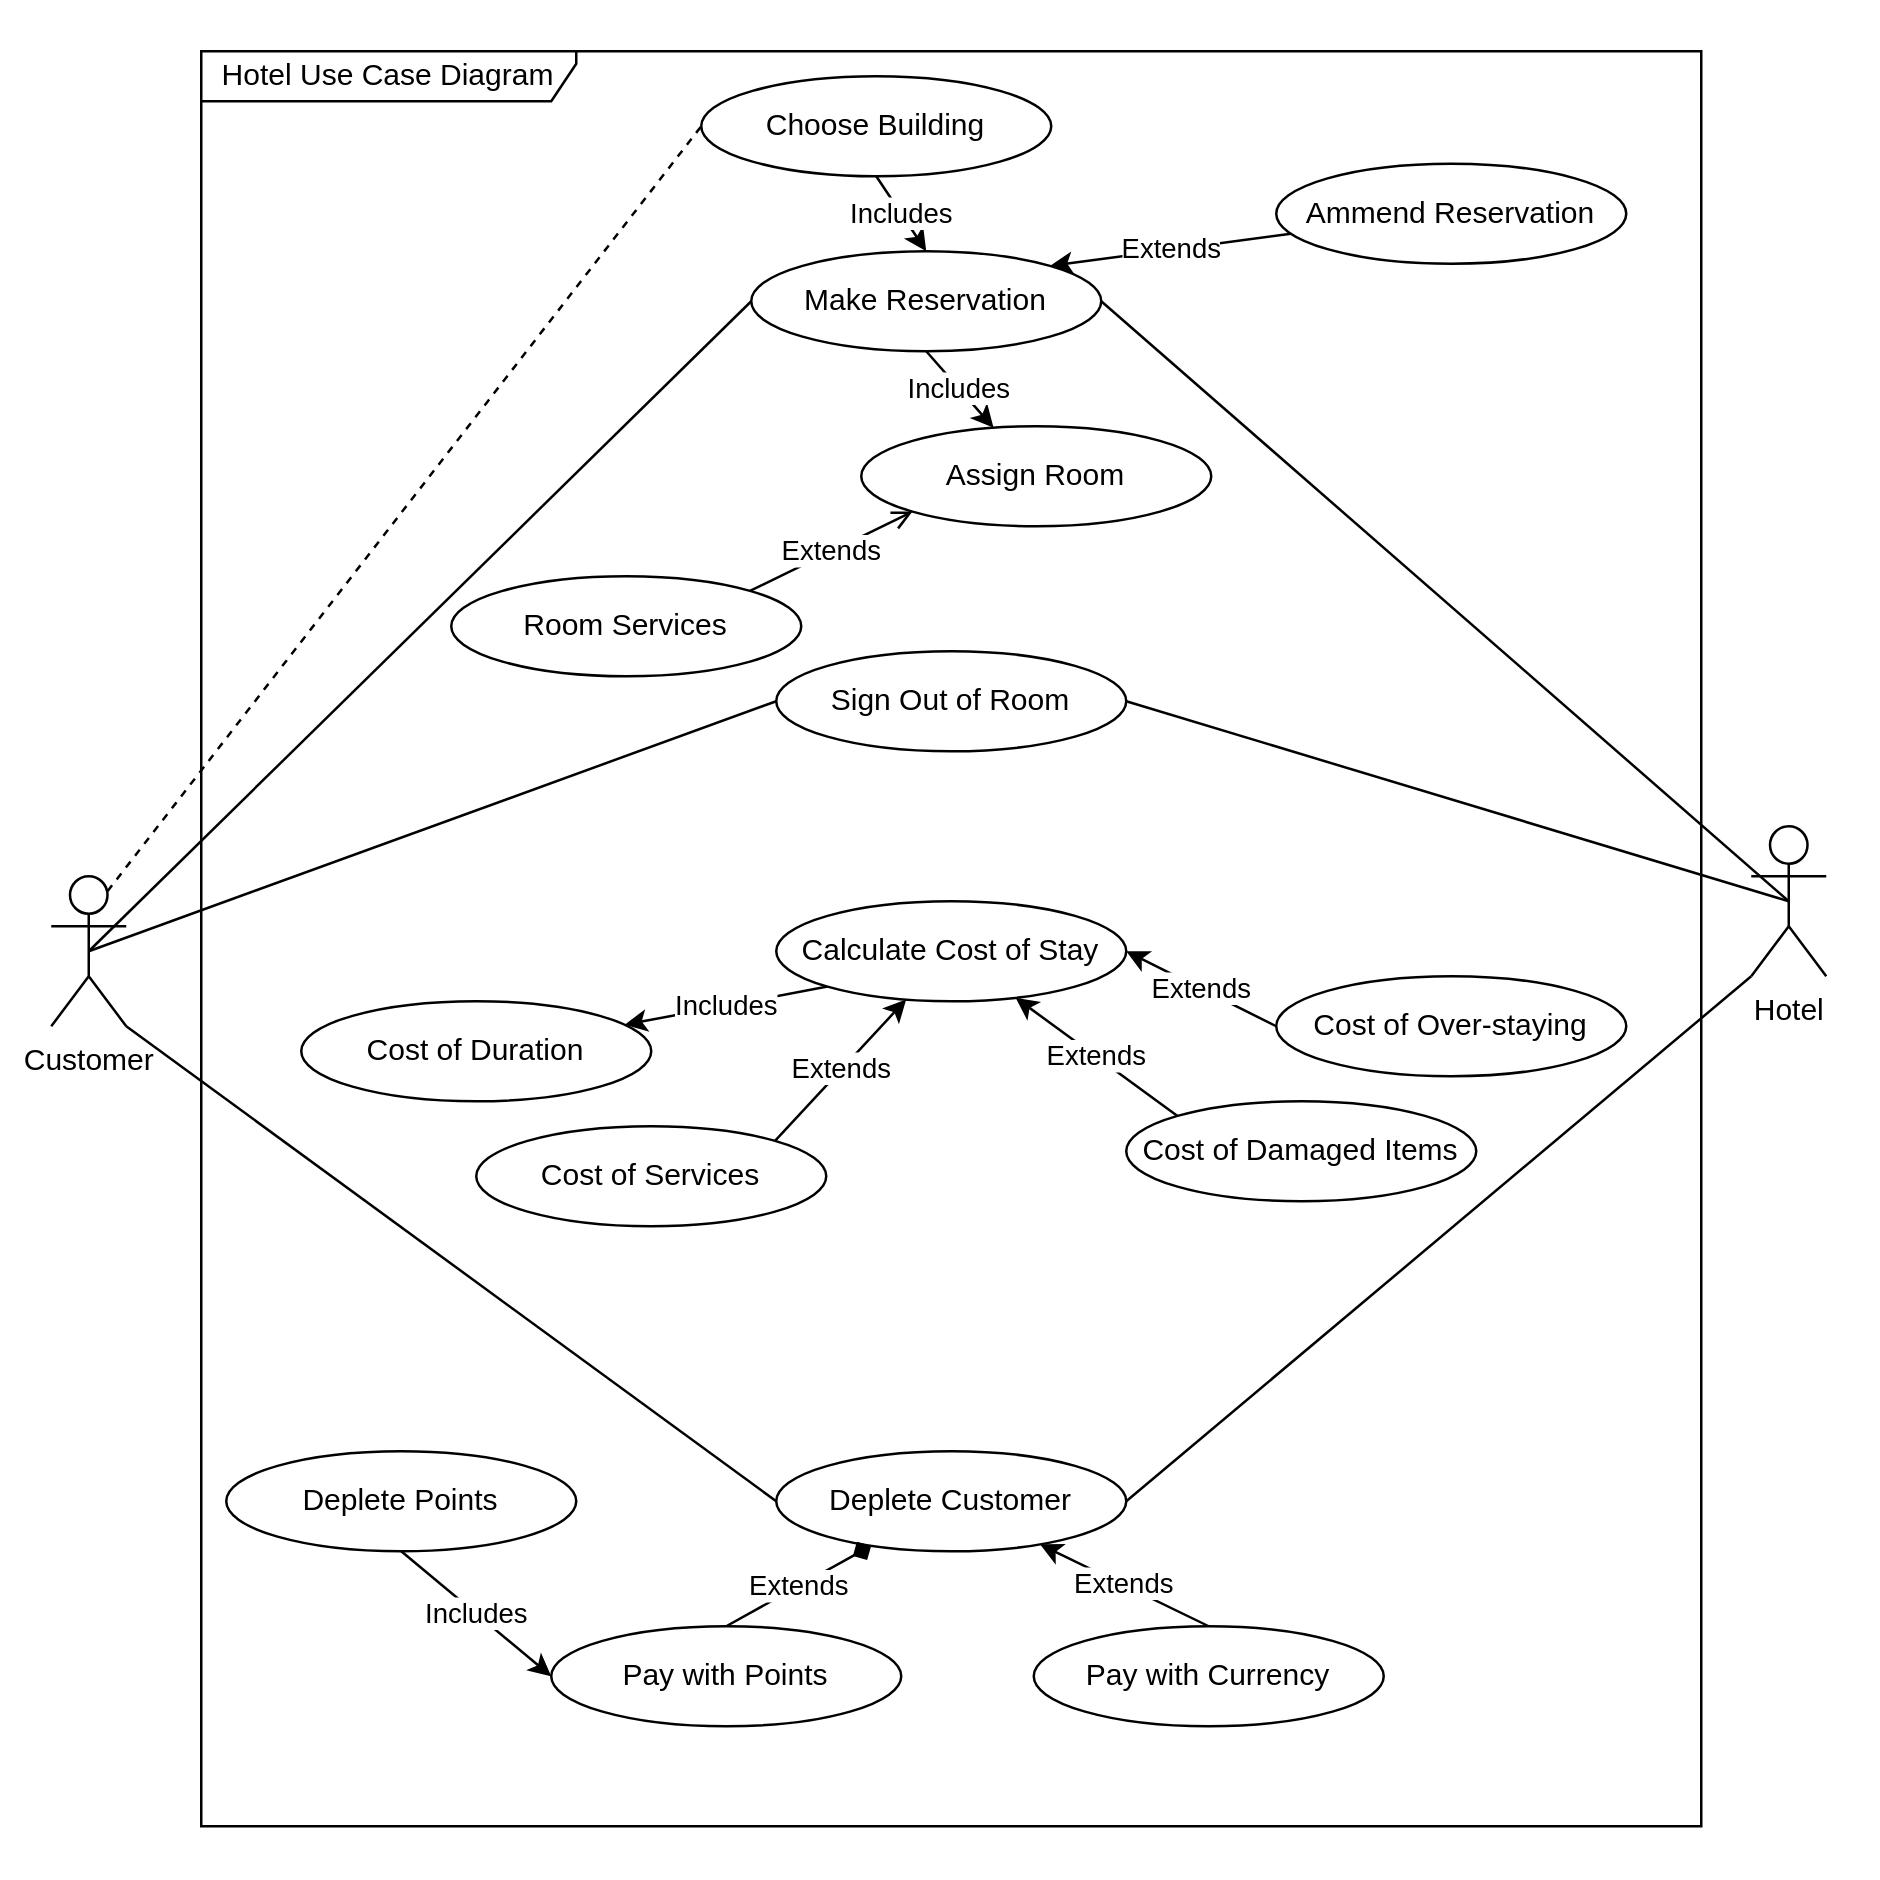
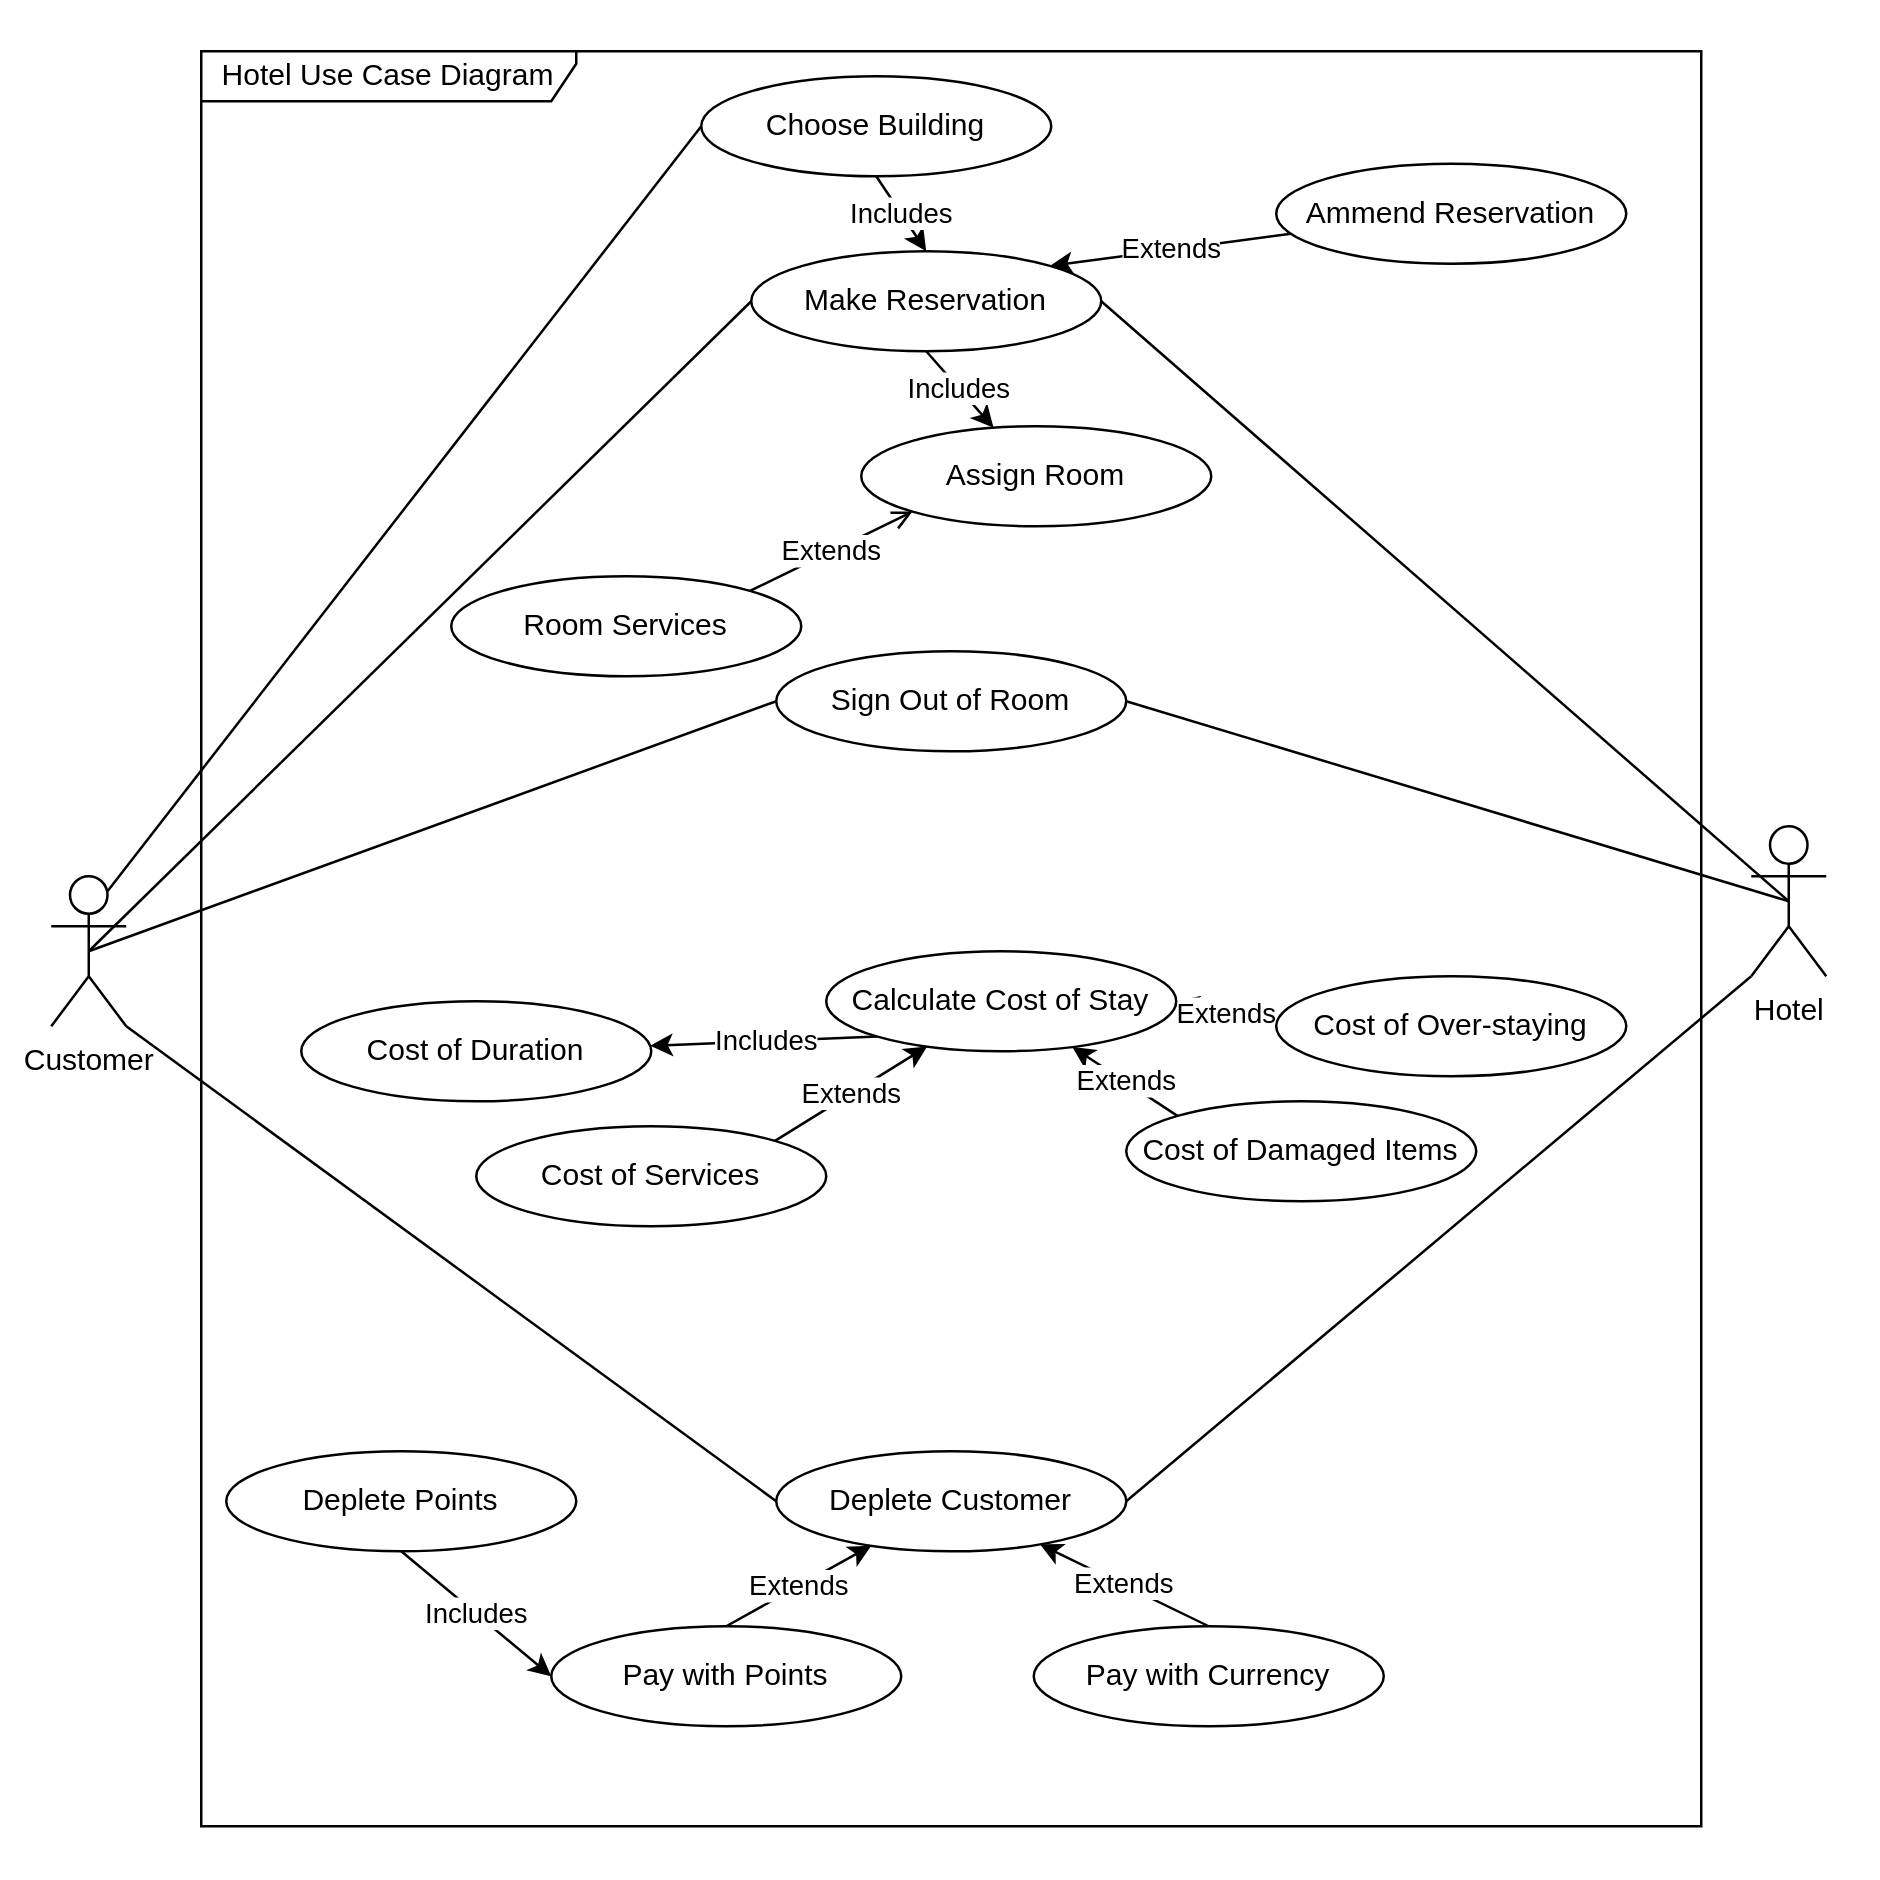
(452, 448) -> (452, 448)
(951, 951) -> (1001, 1001)
(853, 1556) -> (855, 1555)
